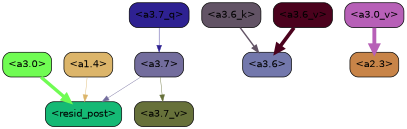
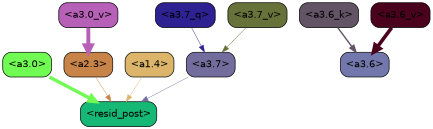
none -> (102, 86)
(161, 86) -> (236, 37)
